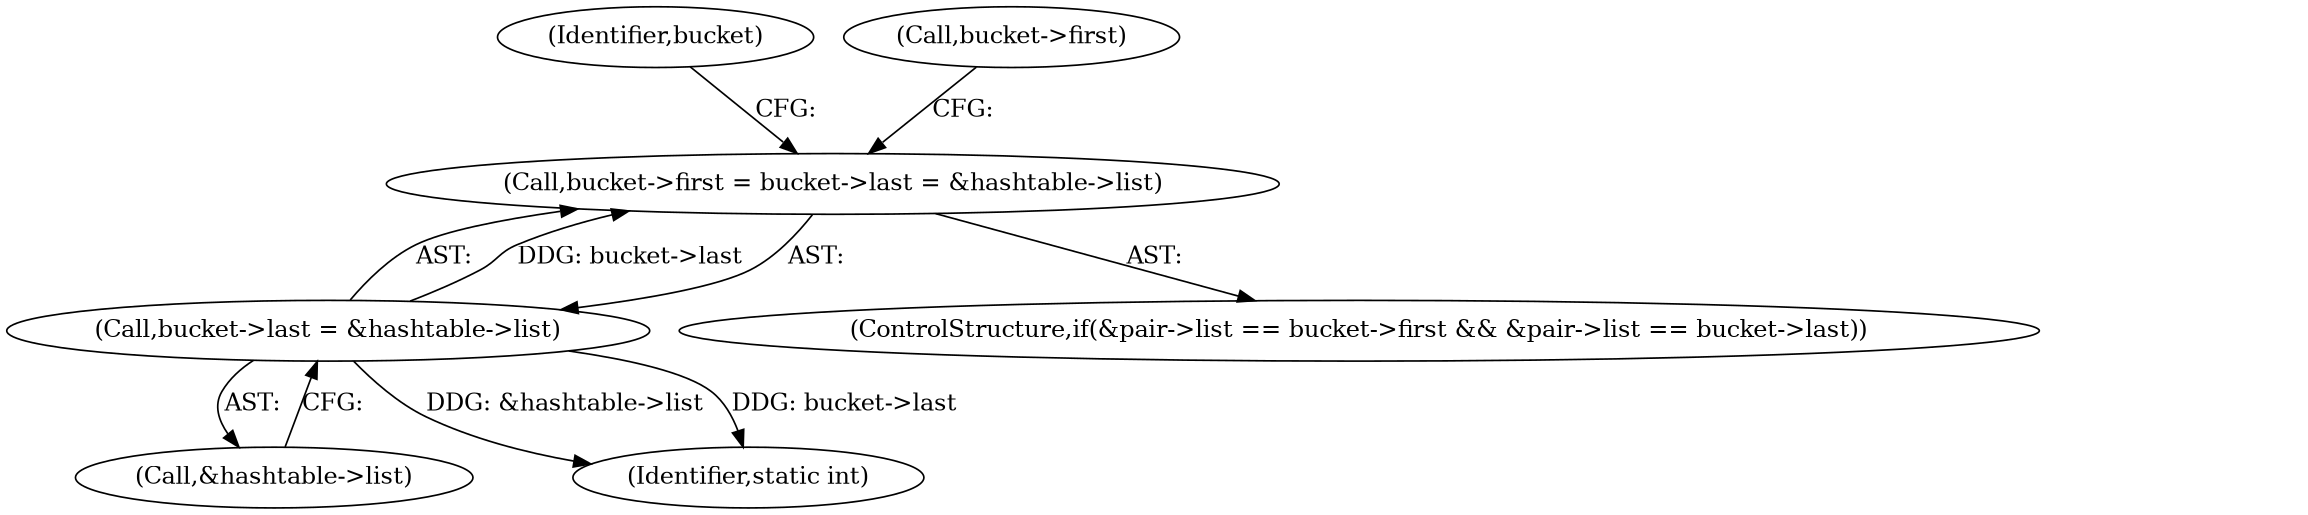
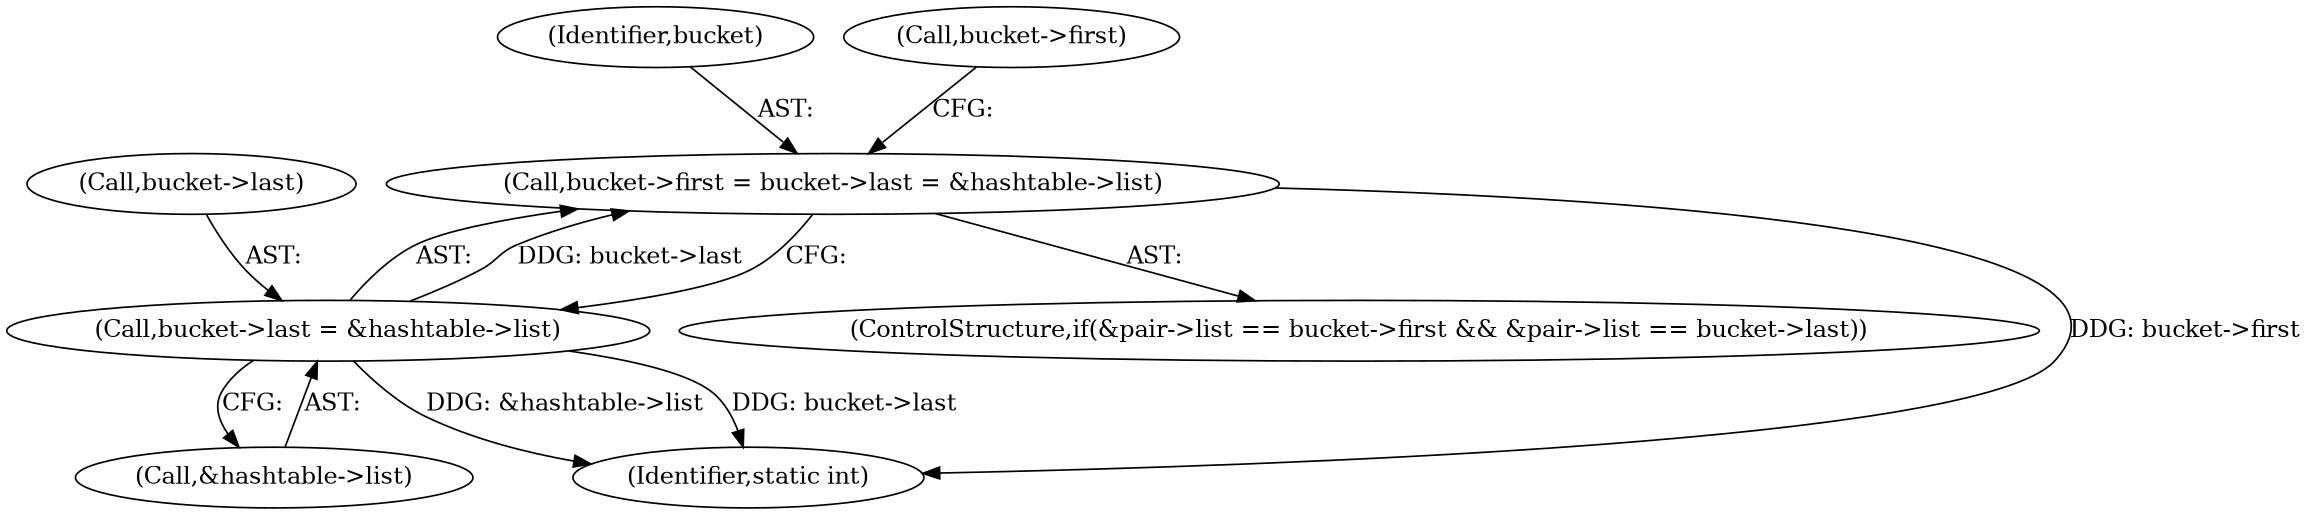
(790, 111) -> (790, 111)
none -> (192, 184)
(820, 257) -> (820, 257)
(256, 404) -> (256, 404)
(337, 404) -> (337, 404)
none -> (1933, 404)
